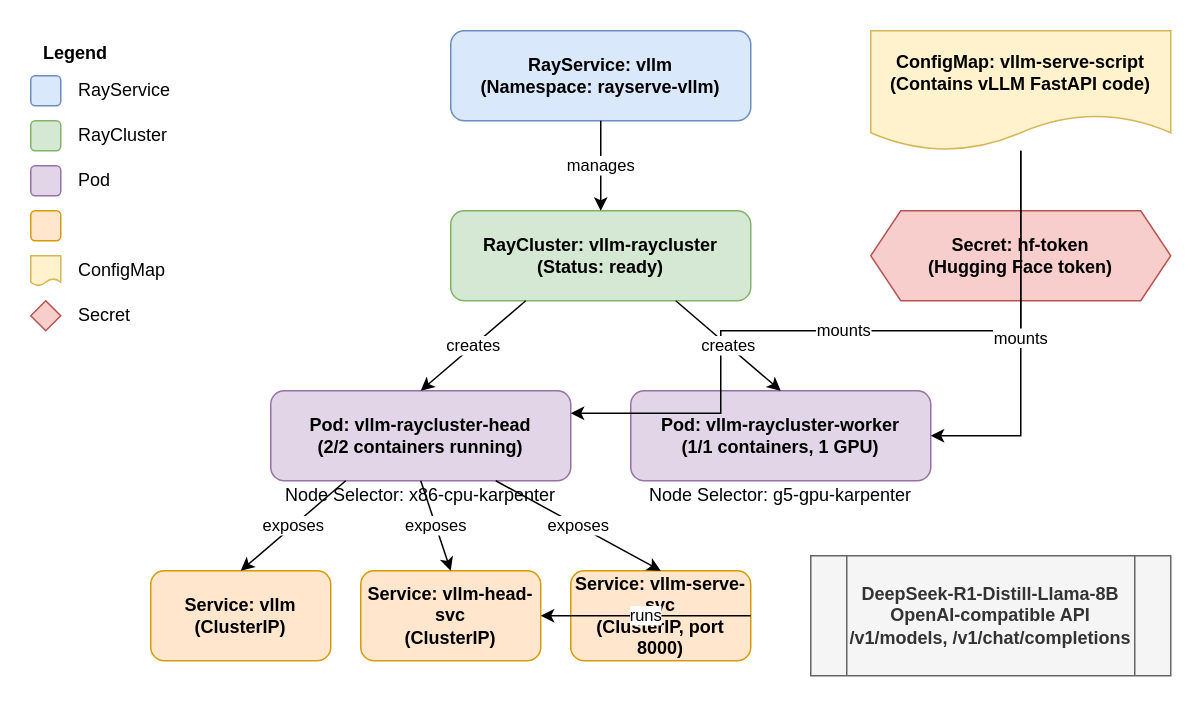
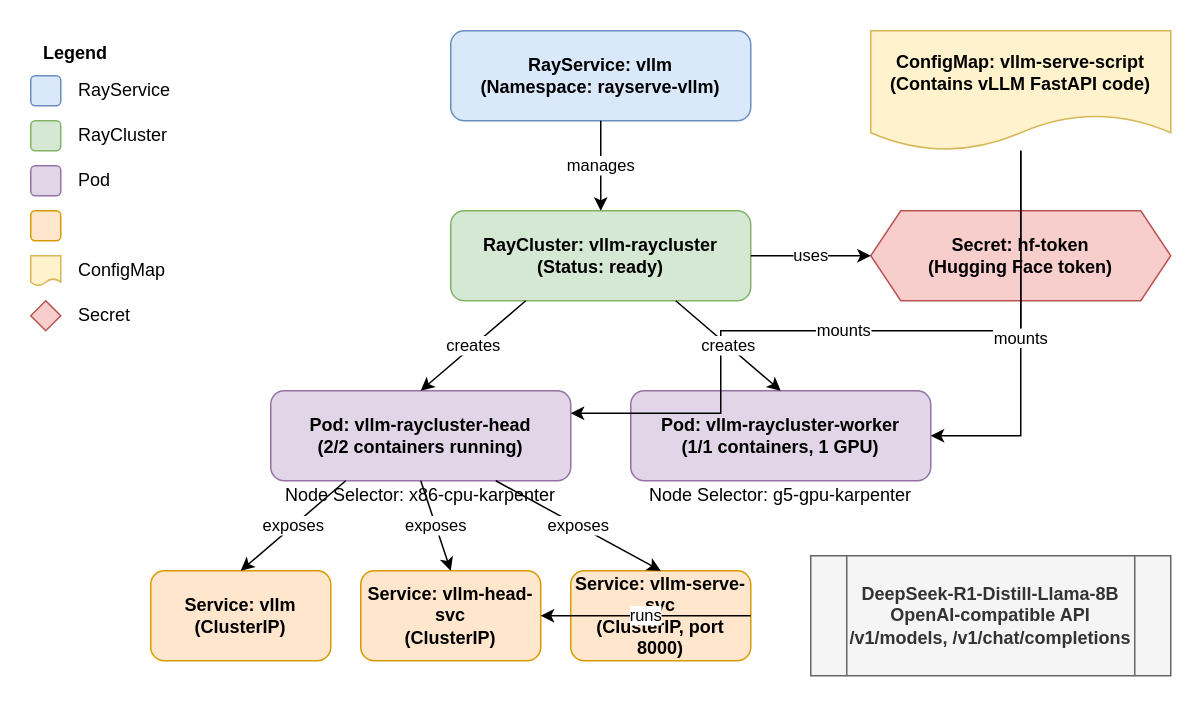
none -> (806, 256)
